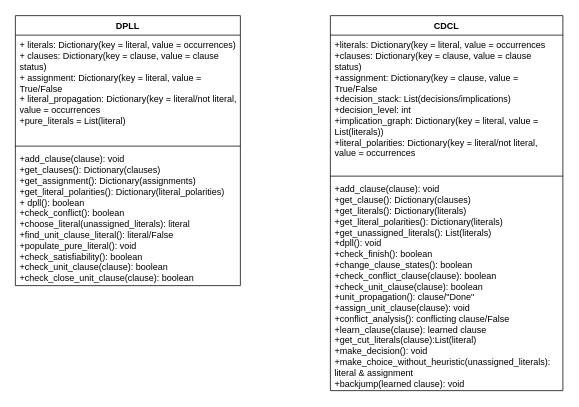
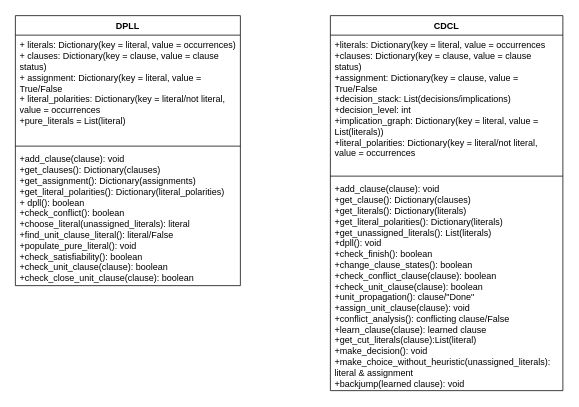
(129, 89) -> (129, 89)
